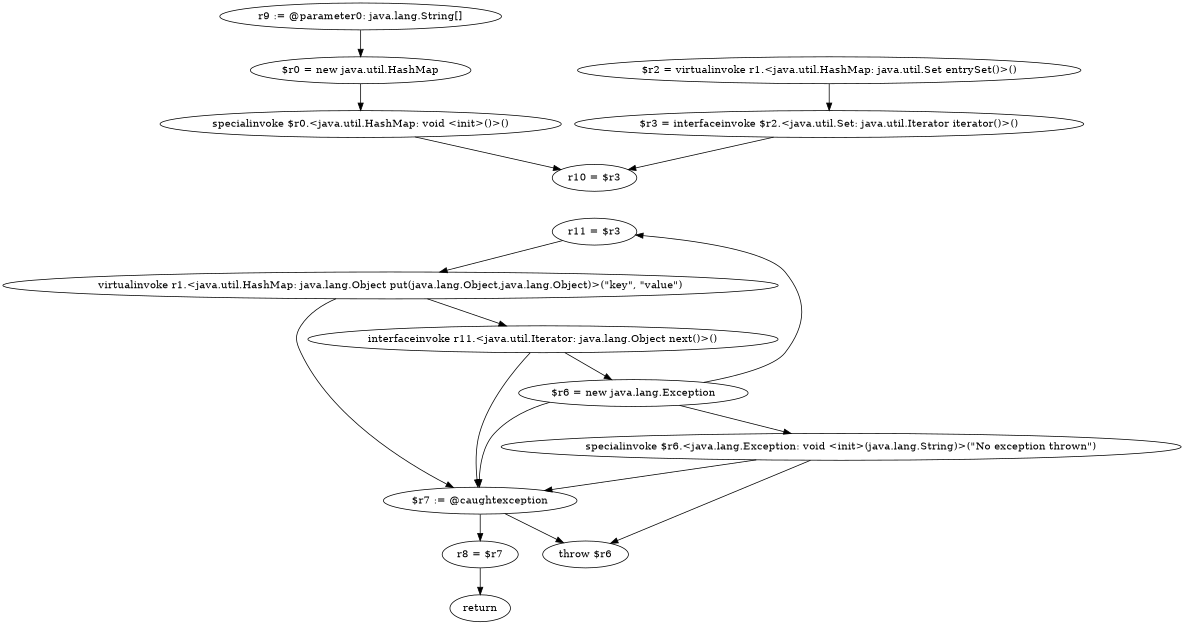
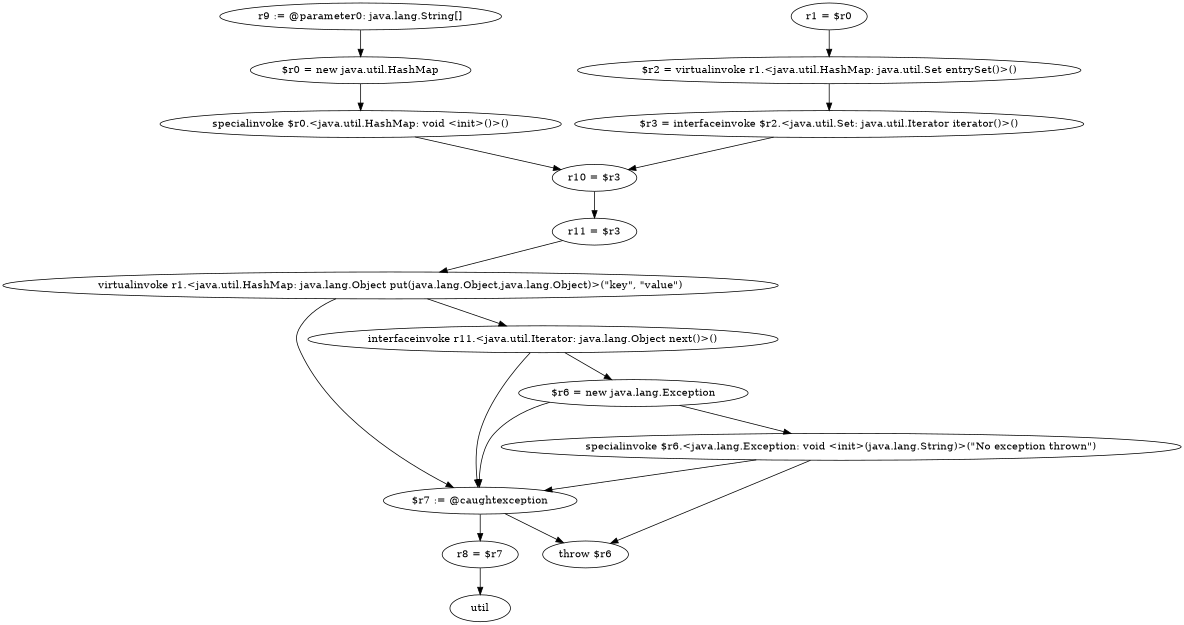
none -> (829, 16)
(793, 284) -> (595, 201)
(480, 608) -> (480, 608)
